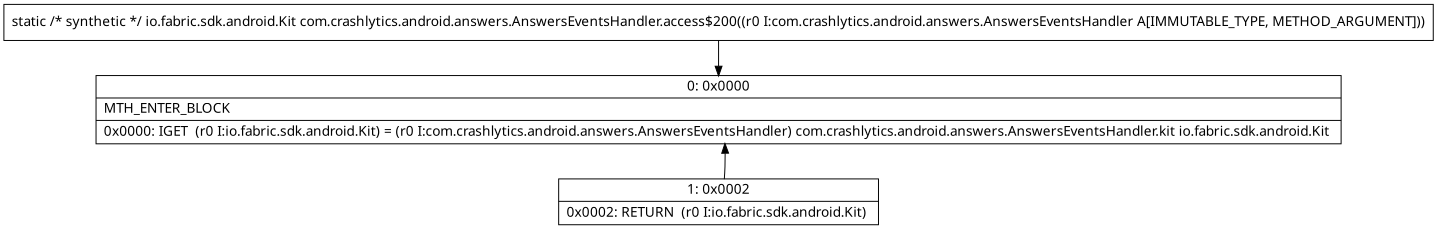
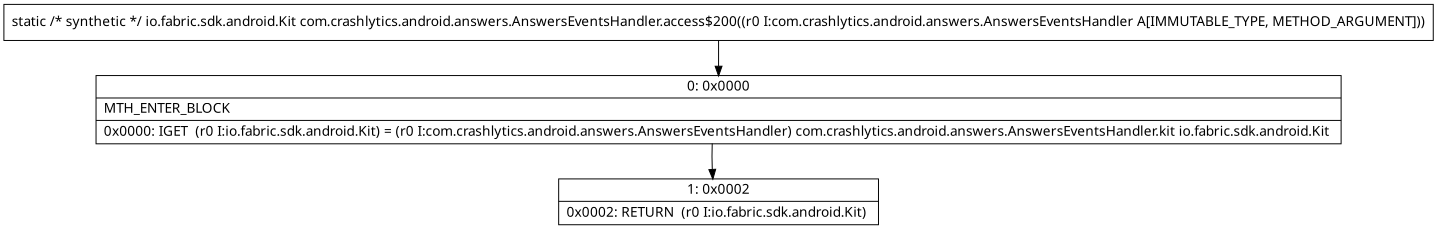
(725, 166) -> (712, 156)
